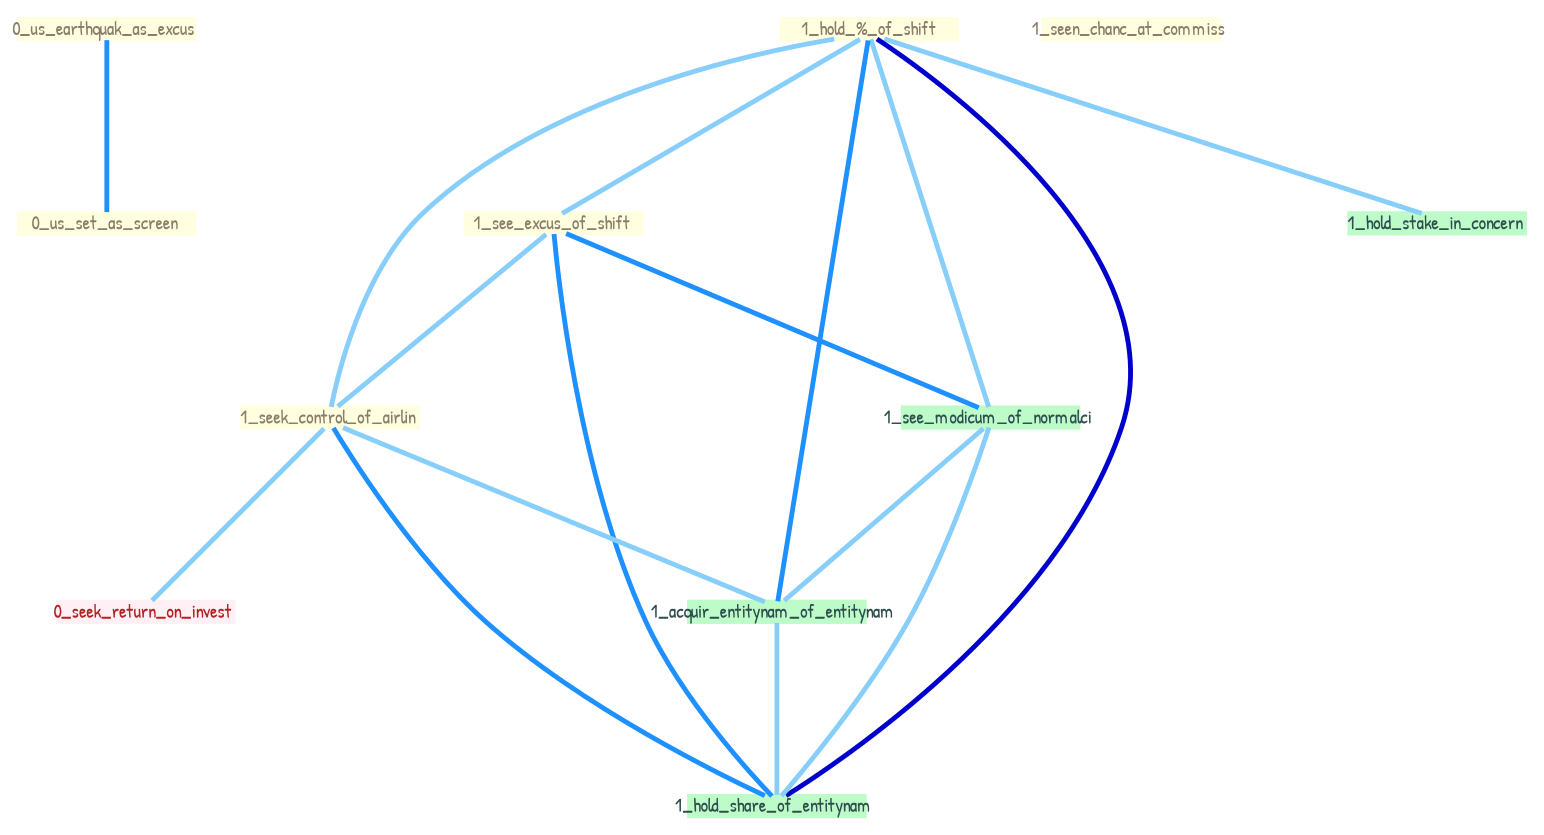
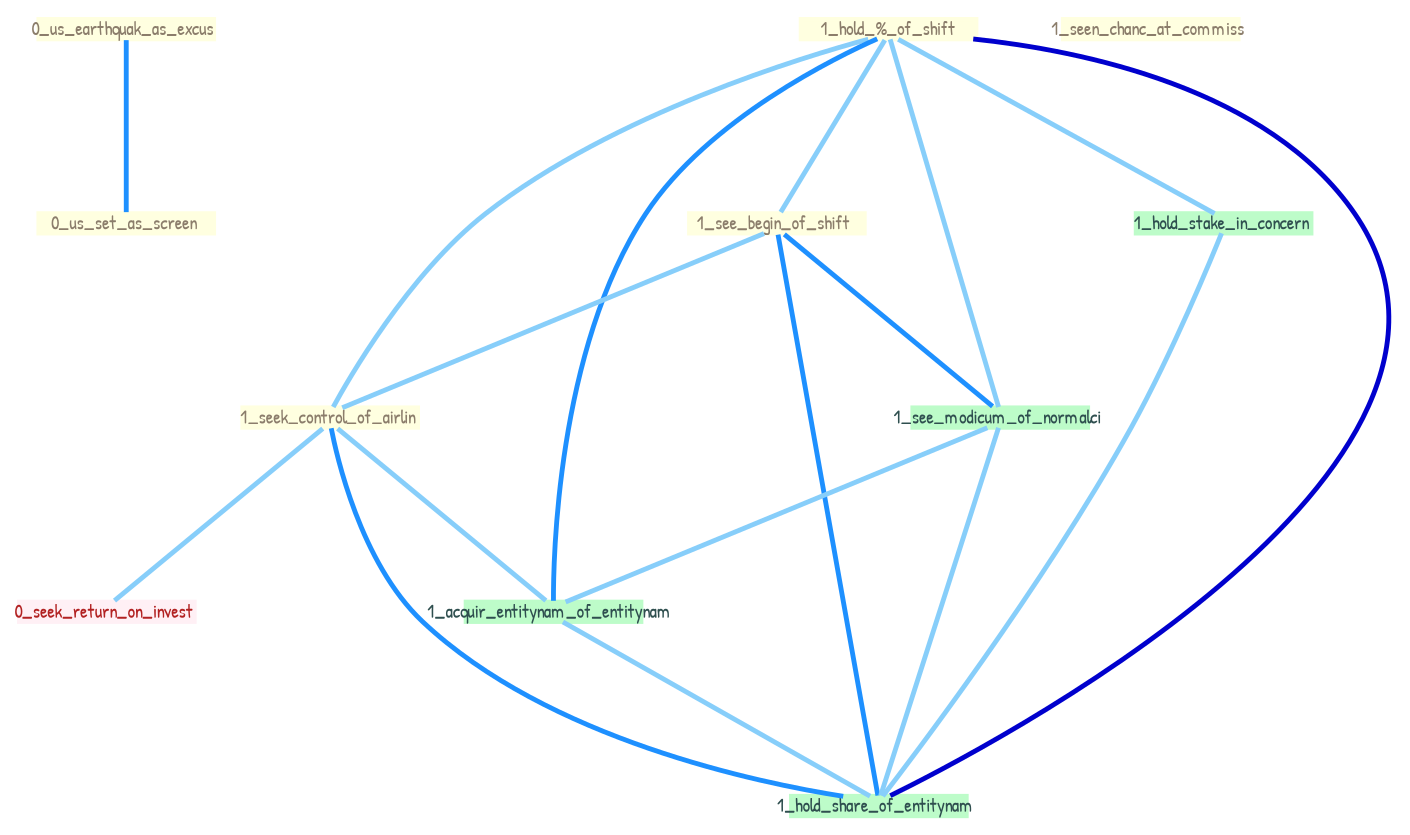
(554, 223) -> (777, 223)
none -> (1072, 526)
